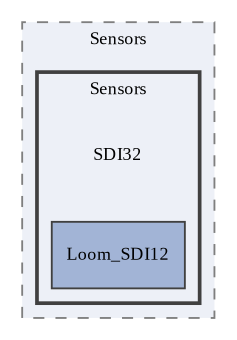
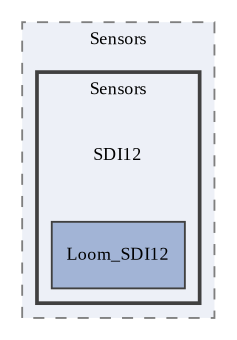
(118, 155) -> (118, 155)
